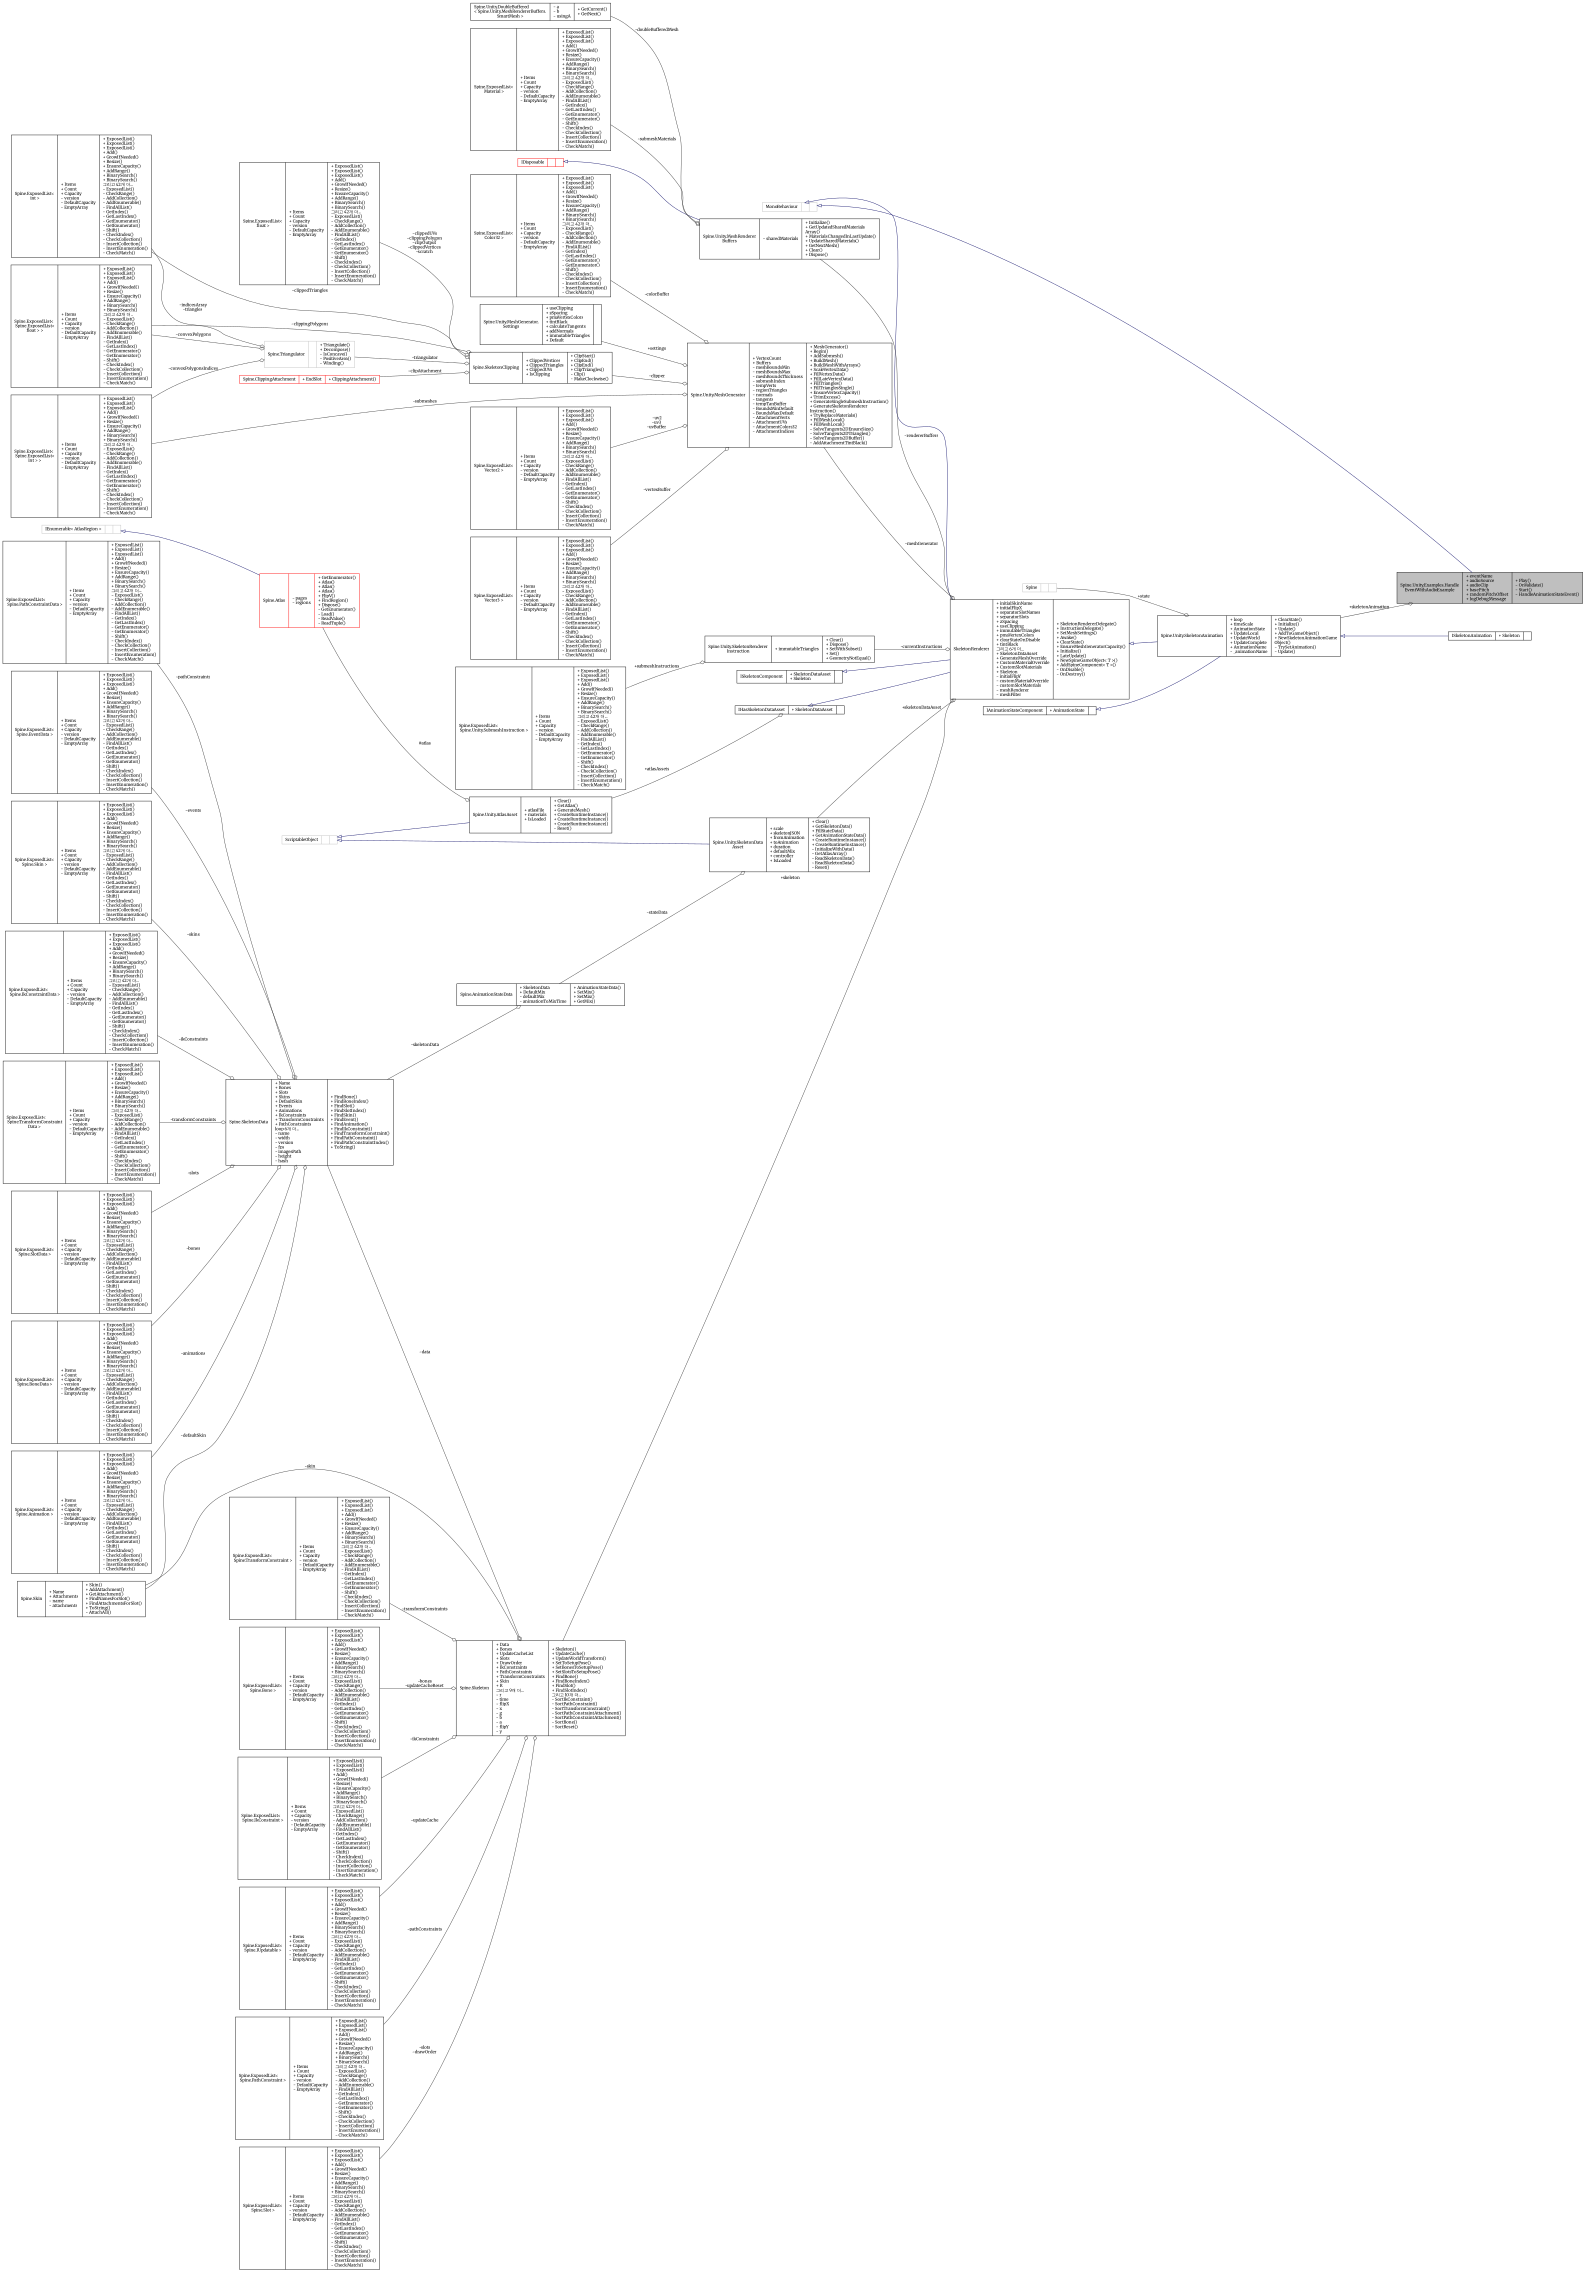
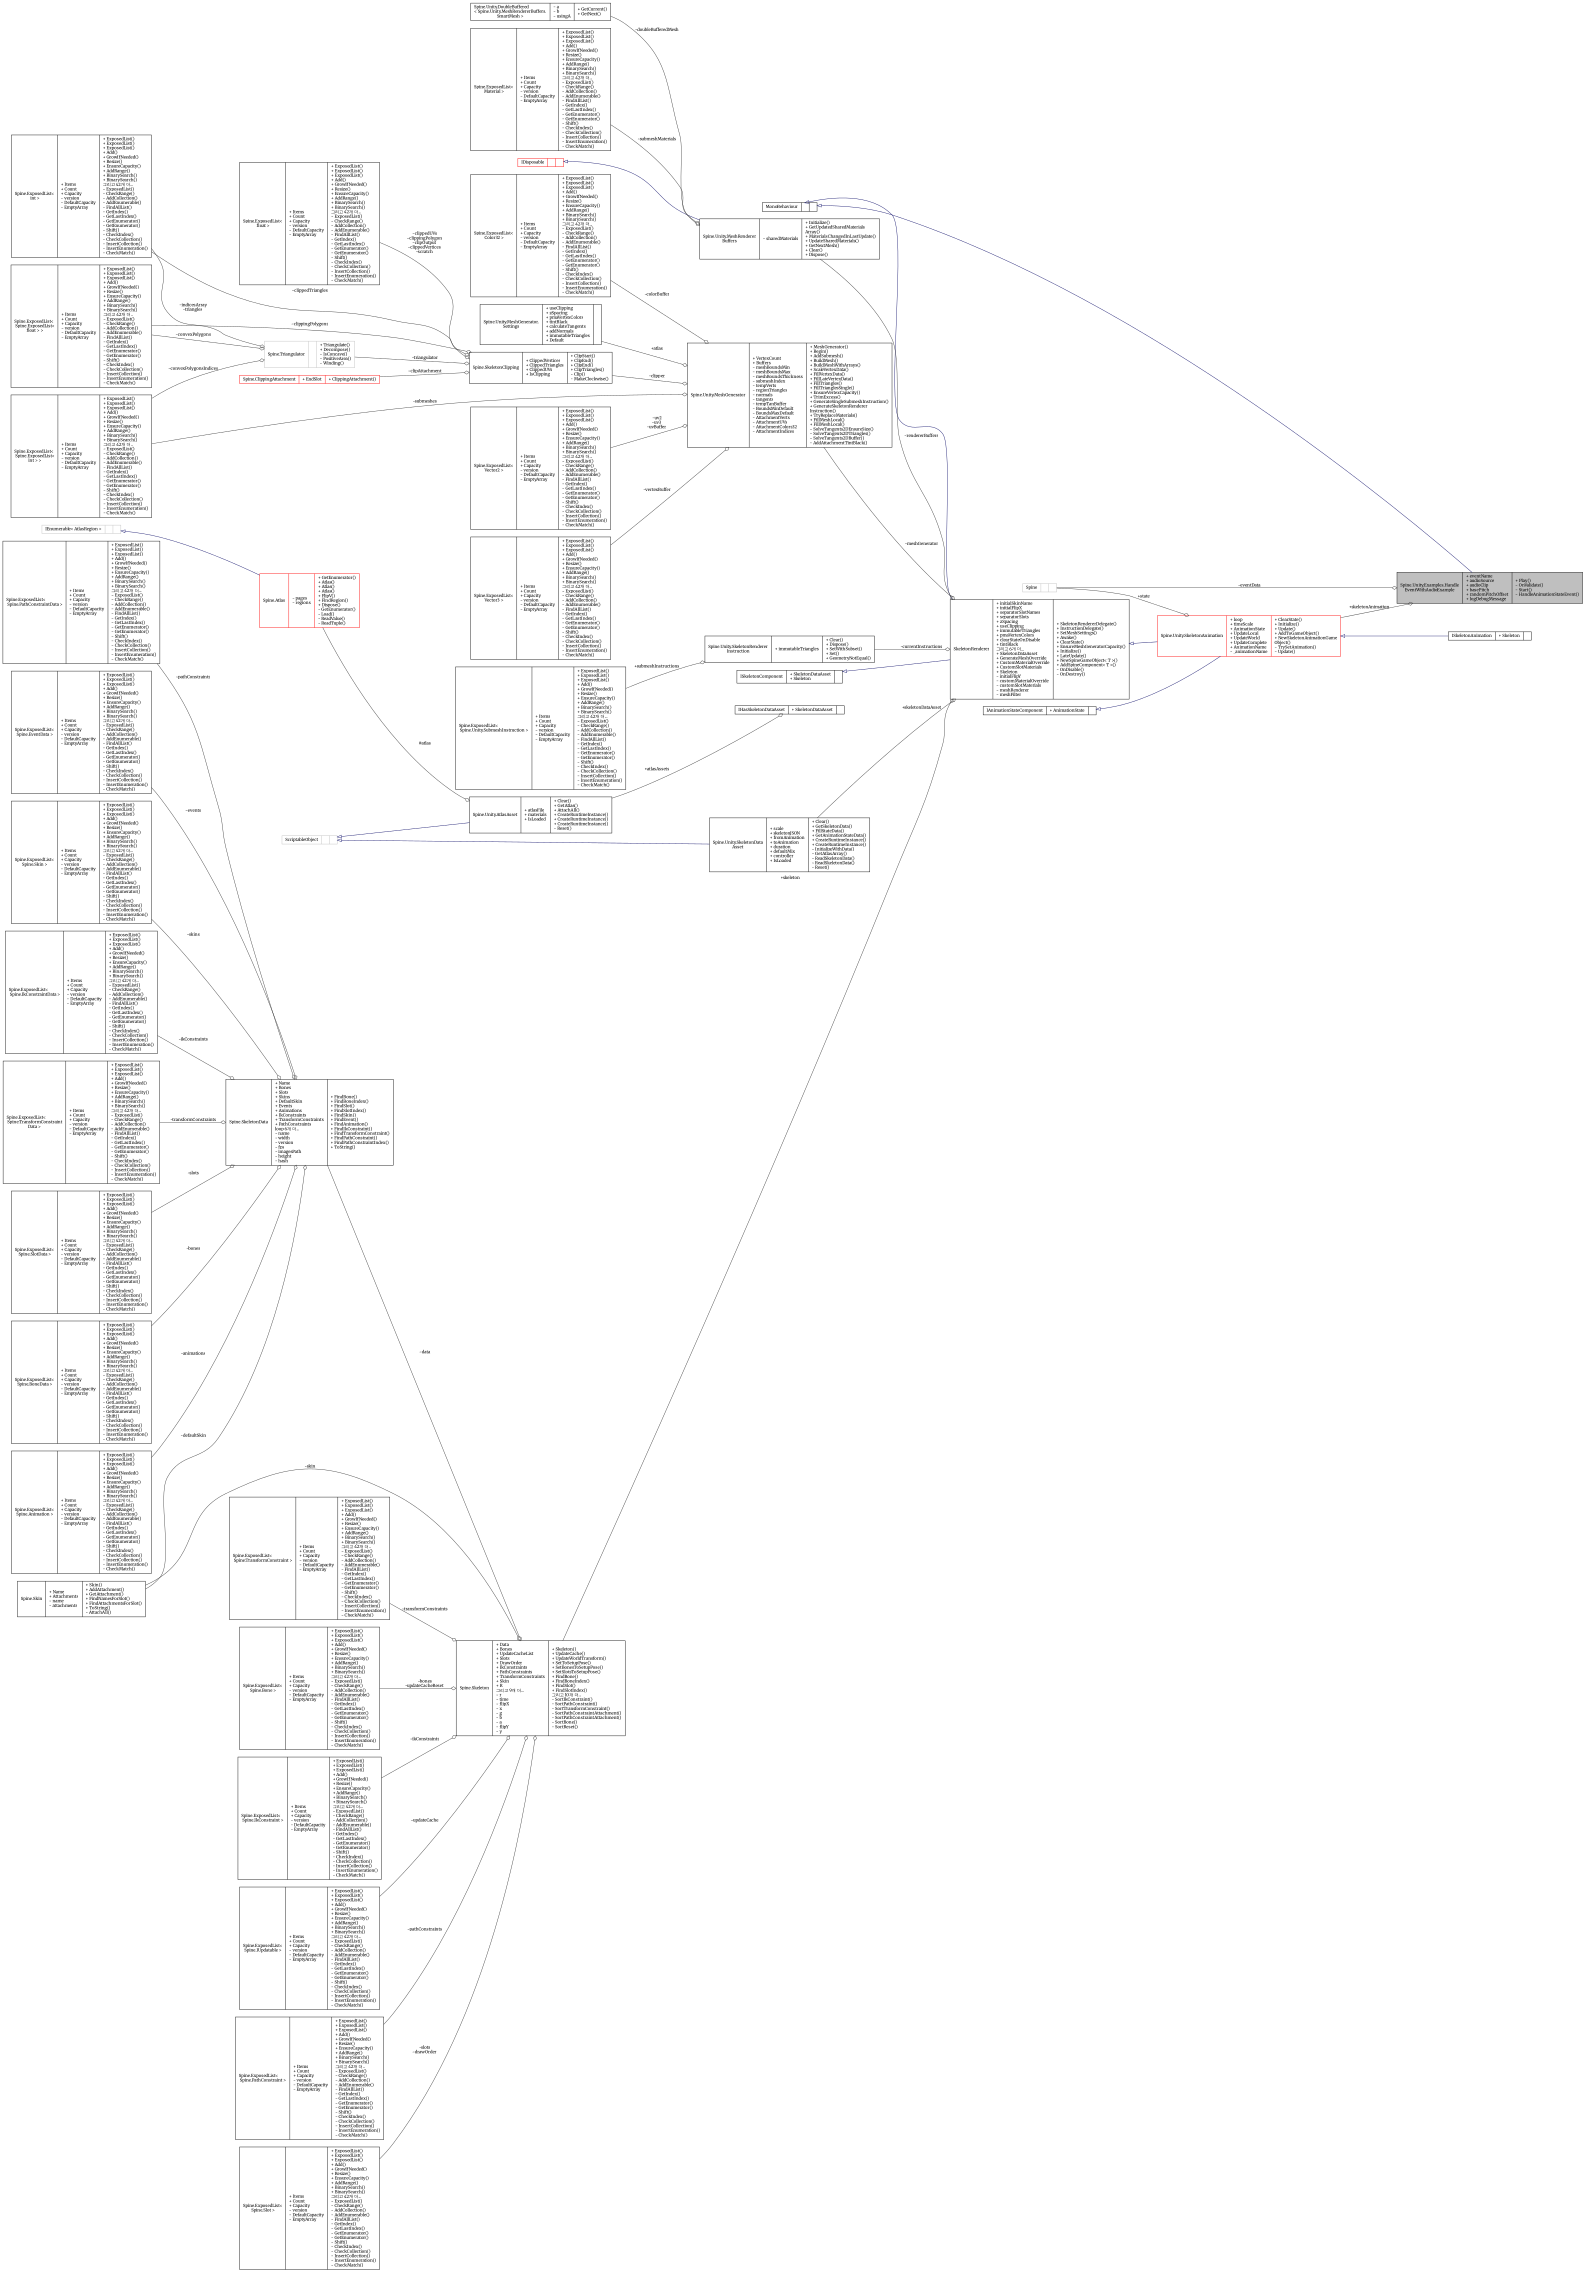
(790, 207) -> (790, 207)
(657, 349) -> (657, 349)
none -> (1224, 588)
(1249, 636) -> (1249, 636)
(881, 689) -> none
(572, 810) -> (567, 810)
(541, 995) -> none
